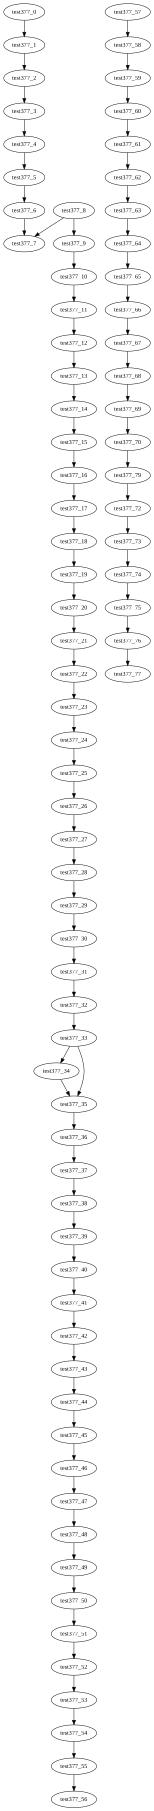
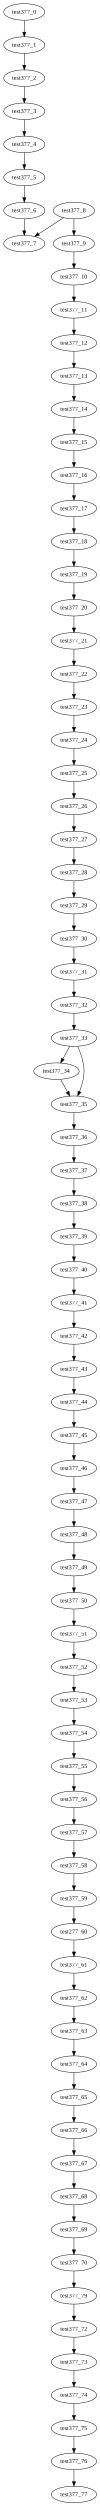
(128, 111) -> (74, 1932)
none -> (74, 1814)
